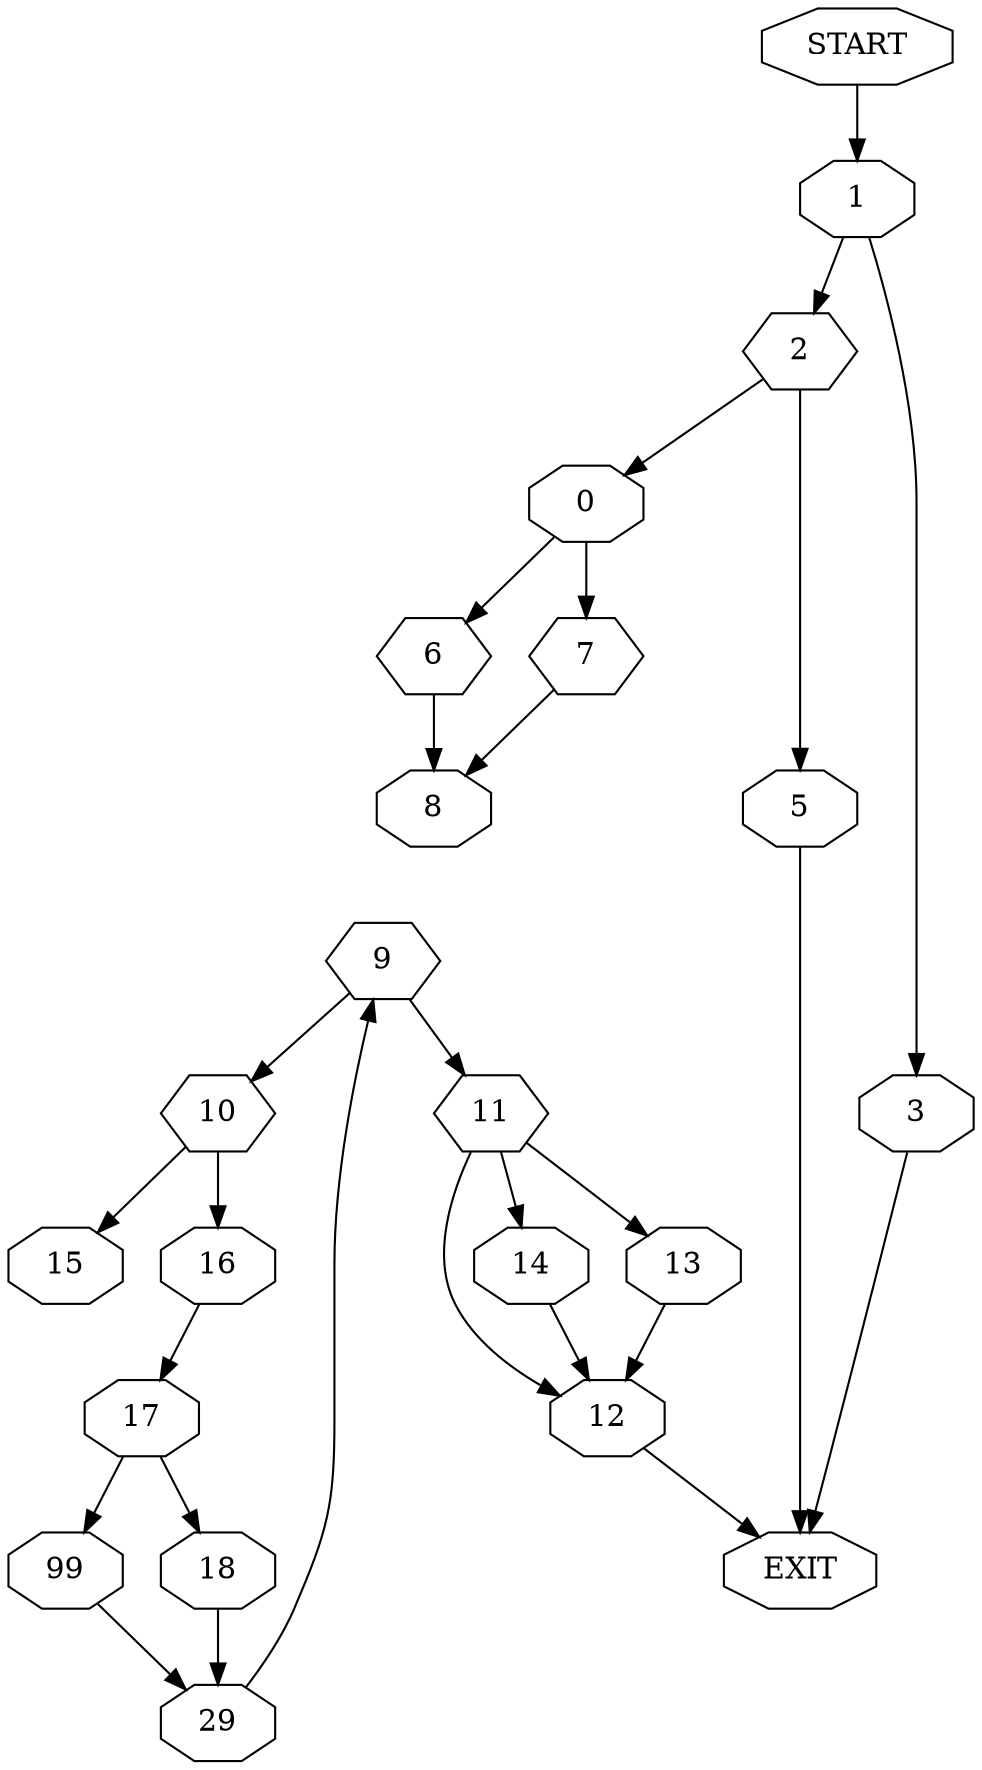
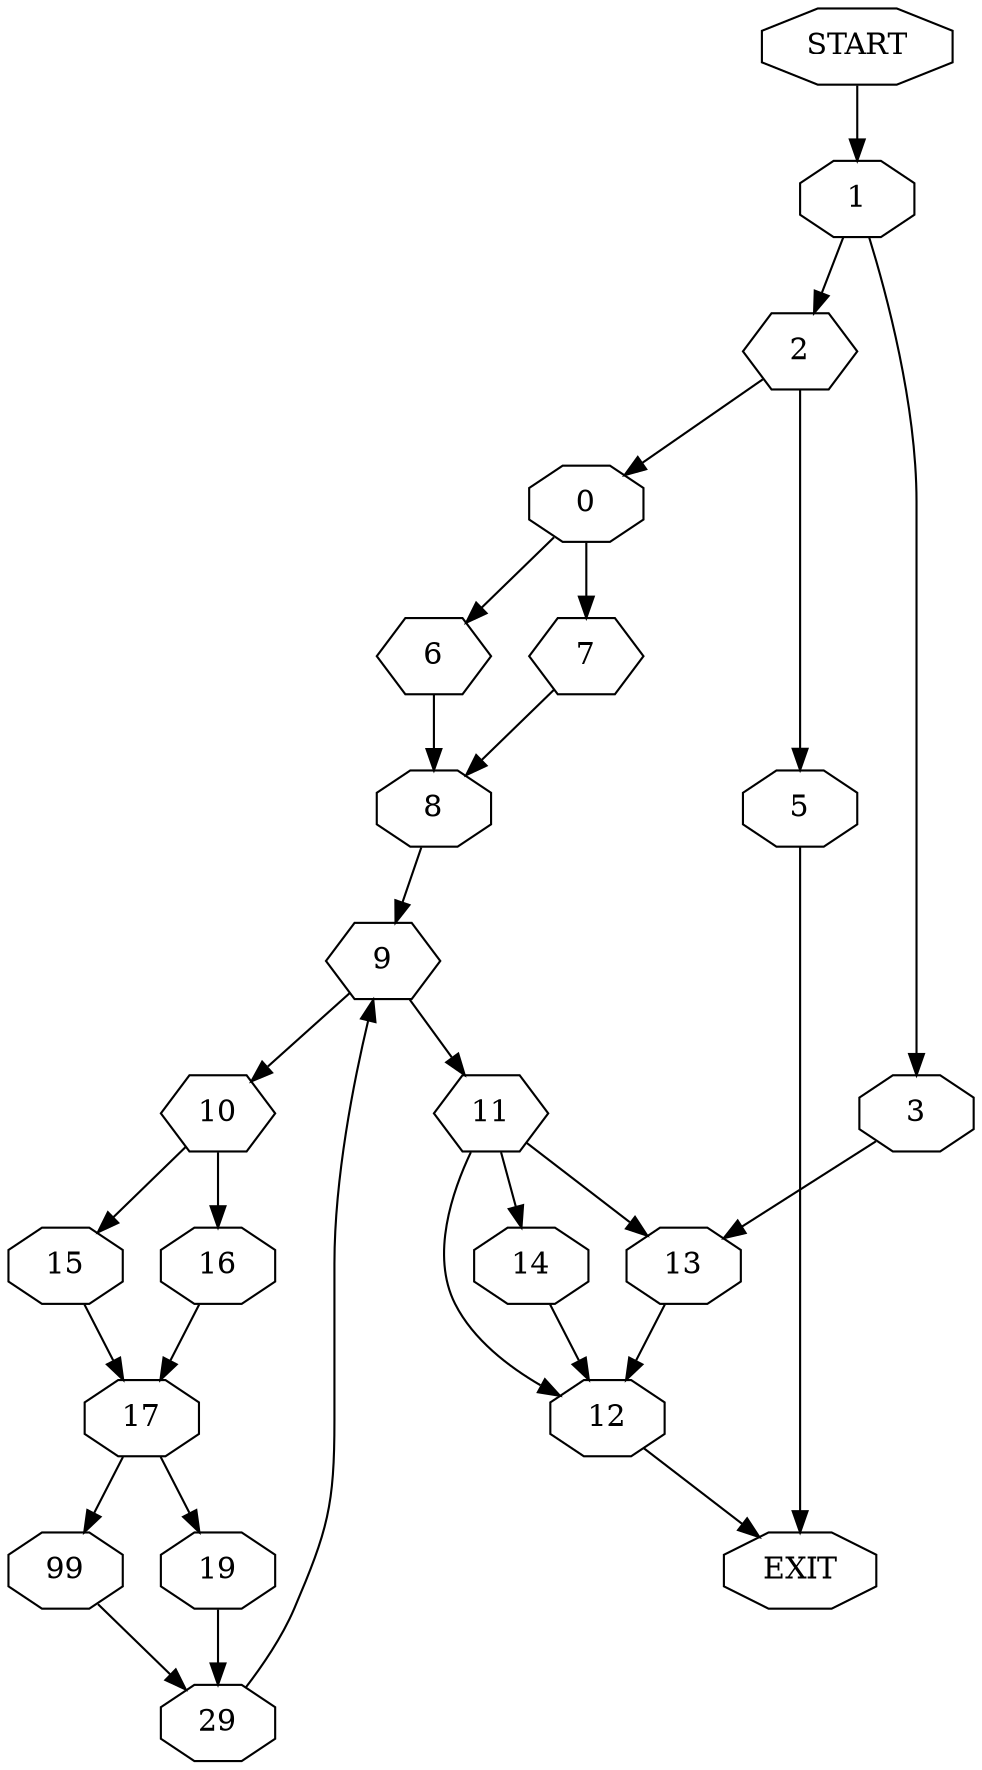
none -> (412, 875)
none -> (99, 1332)
(862, 1332) -> (816, 1180)
(218, 1571) -> (218, 1571)
